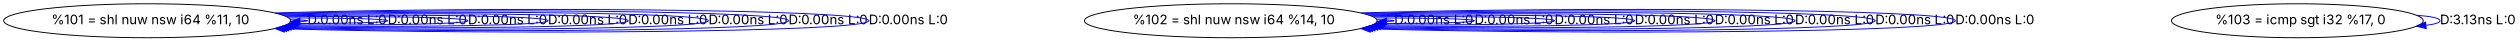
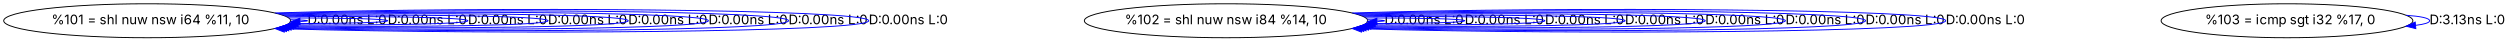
(1231, 21) -> (1226, 21)
